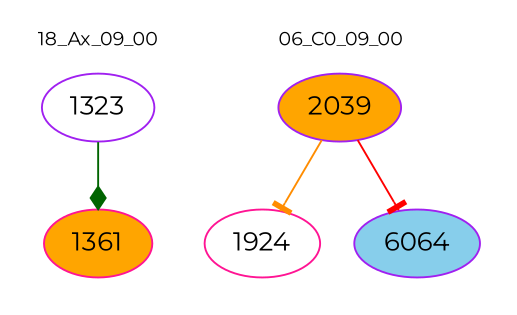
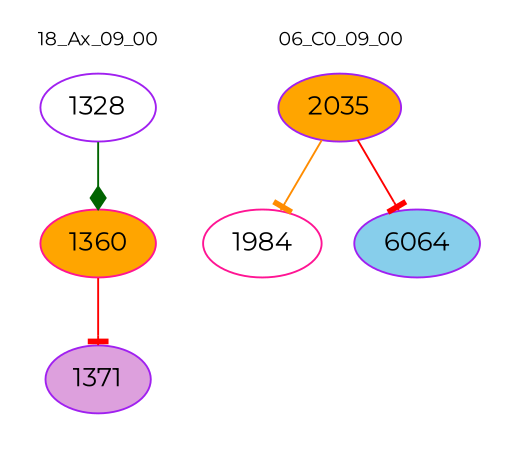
(98, 108) -> (98, 108)
(340, 108) -> (340, 108)
(98, 243) -> (98, 243)
(262, 243) -> (262, 243)
none -> (98, 379)
